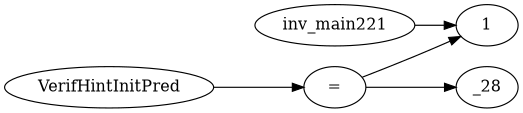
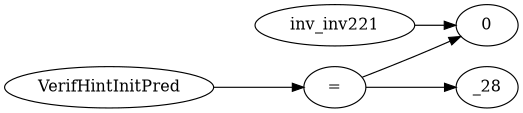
(335, 25) -> (335, 25)
(487, 25) -> (487, 25)
